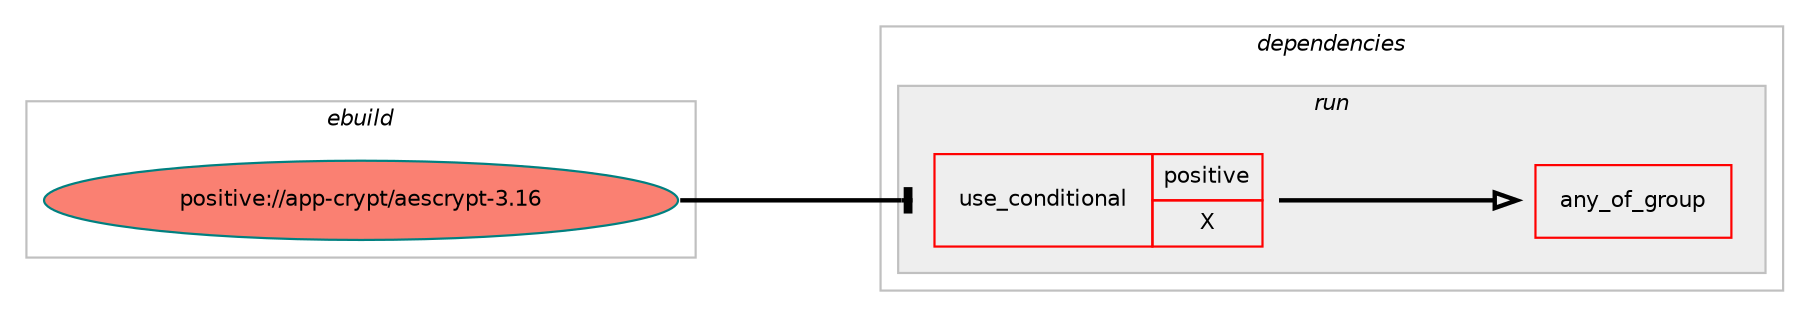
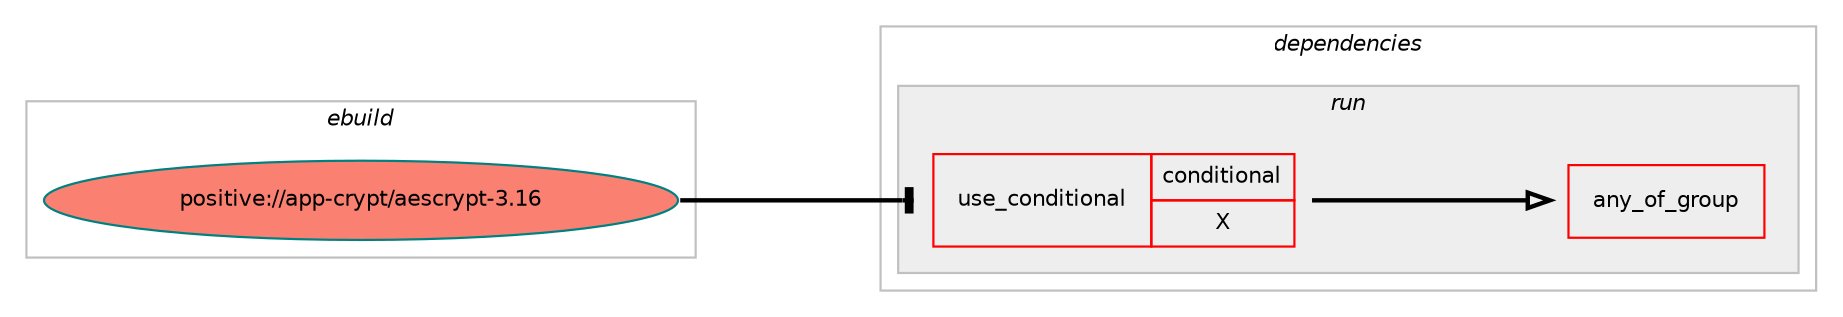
(1207, 176) -> (1223, 176)
